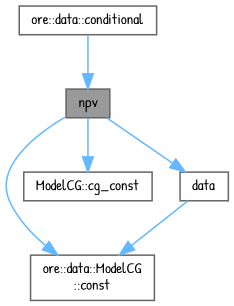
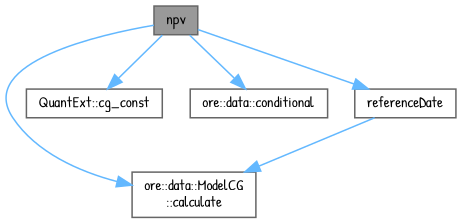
(88, 54) -> (212, 57)
(88, 186) -> (94, 103)
(204, 186) -> (405, 103)
(92, 278) -> (194, 195)
